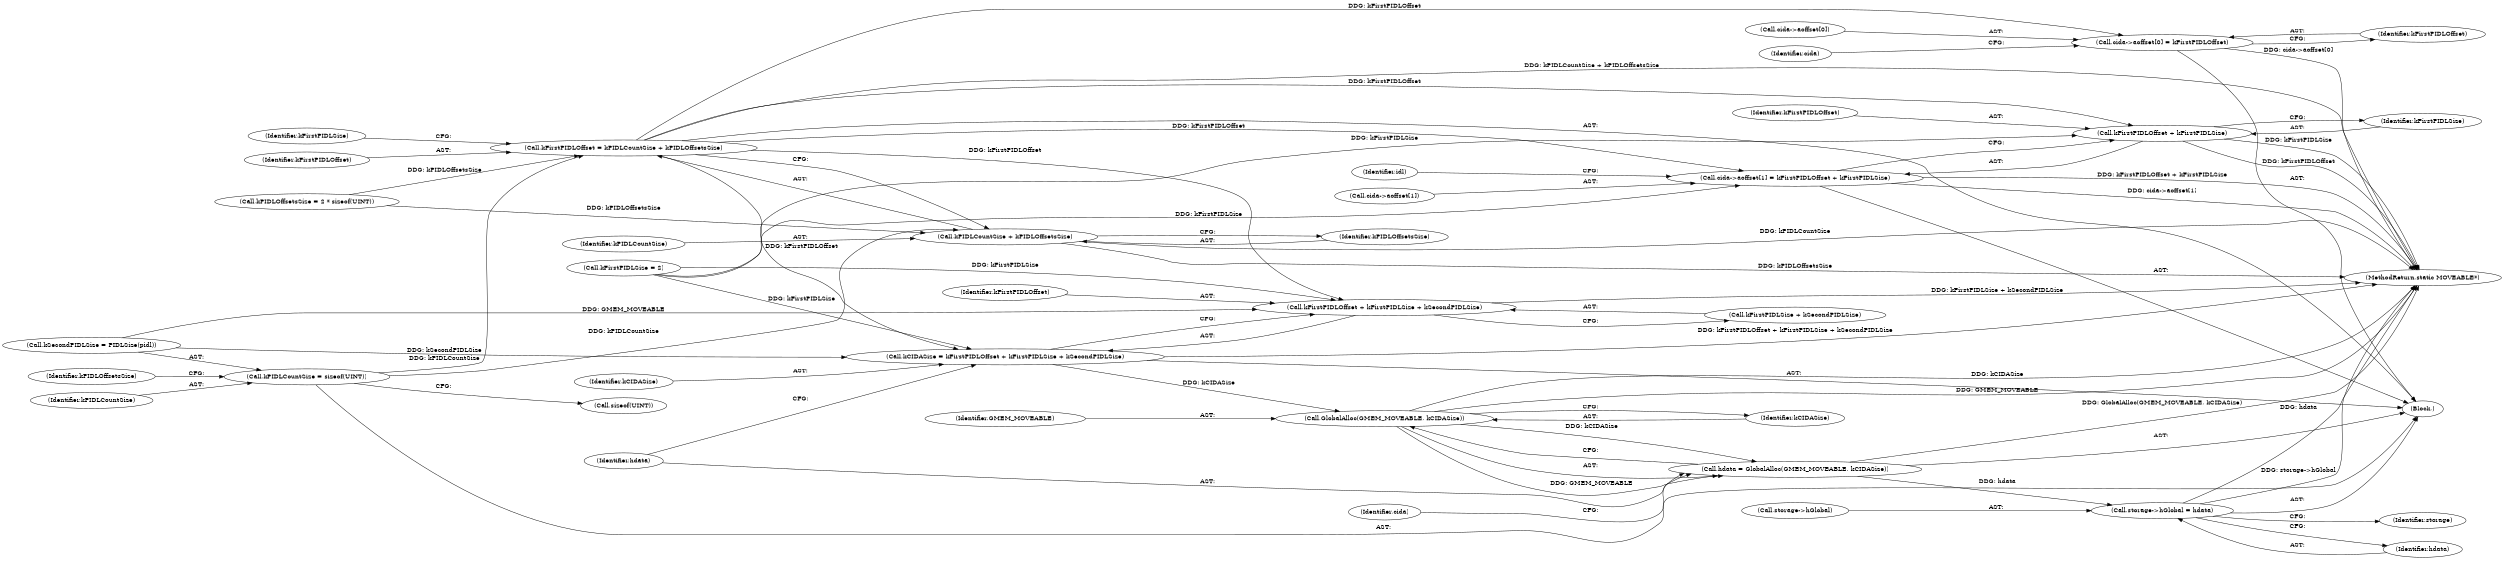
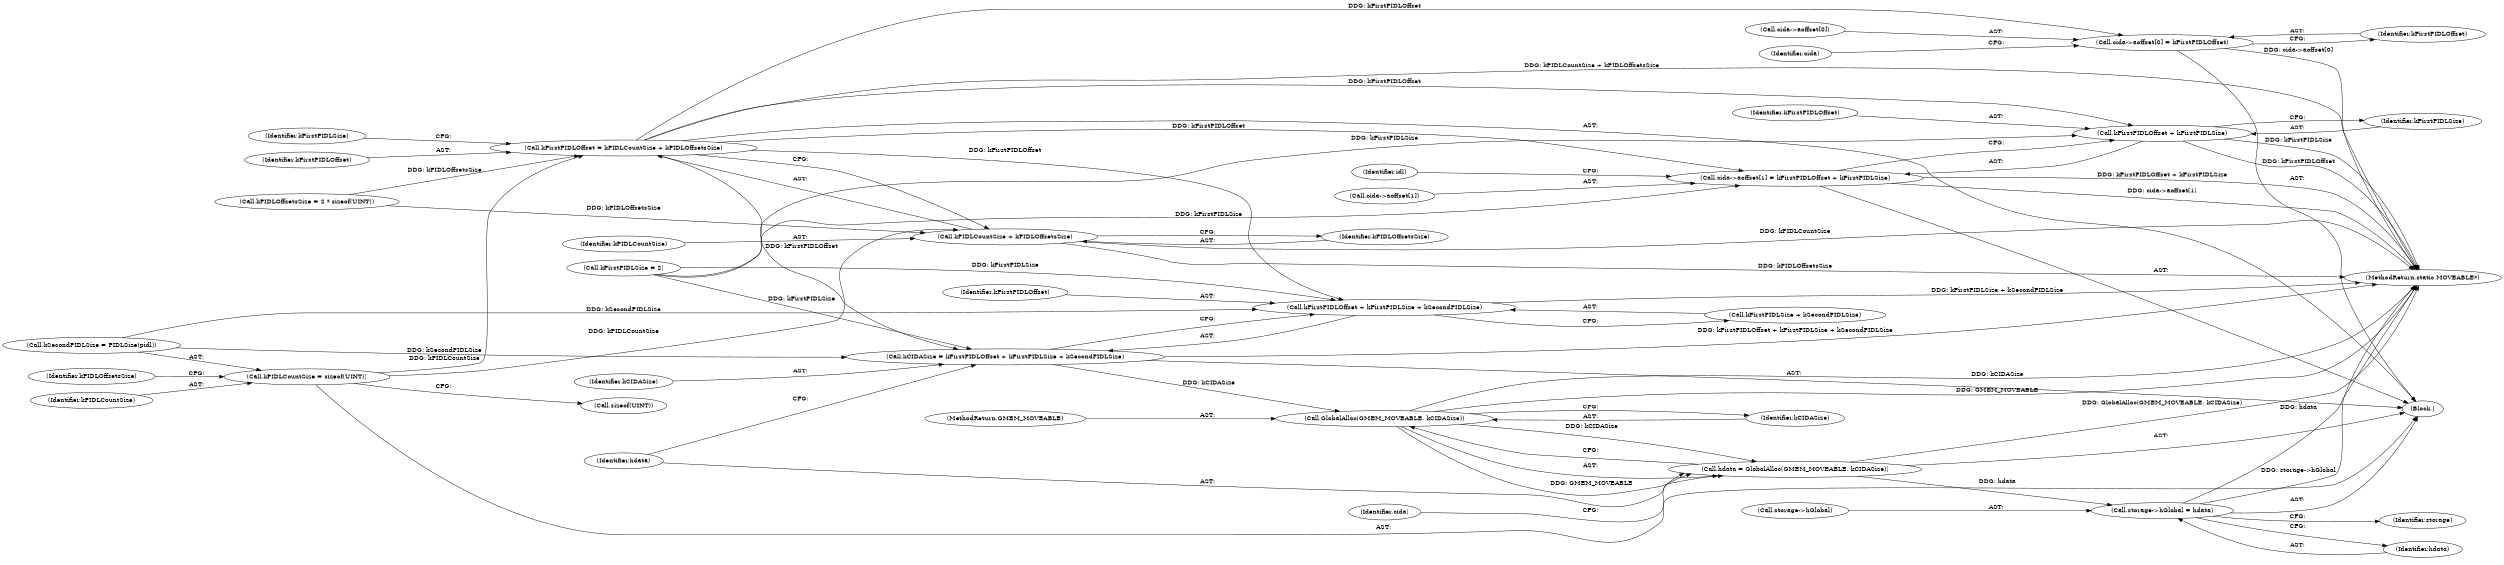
(624, 310) -> (624, 310)
(1005, 419) -> (1005, 419)
